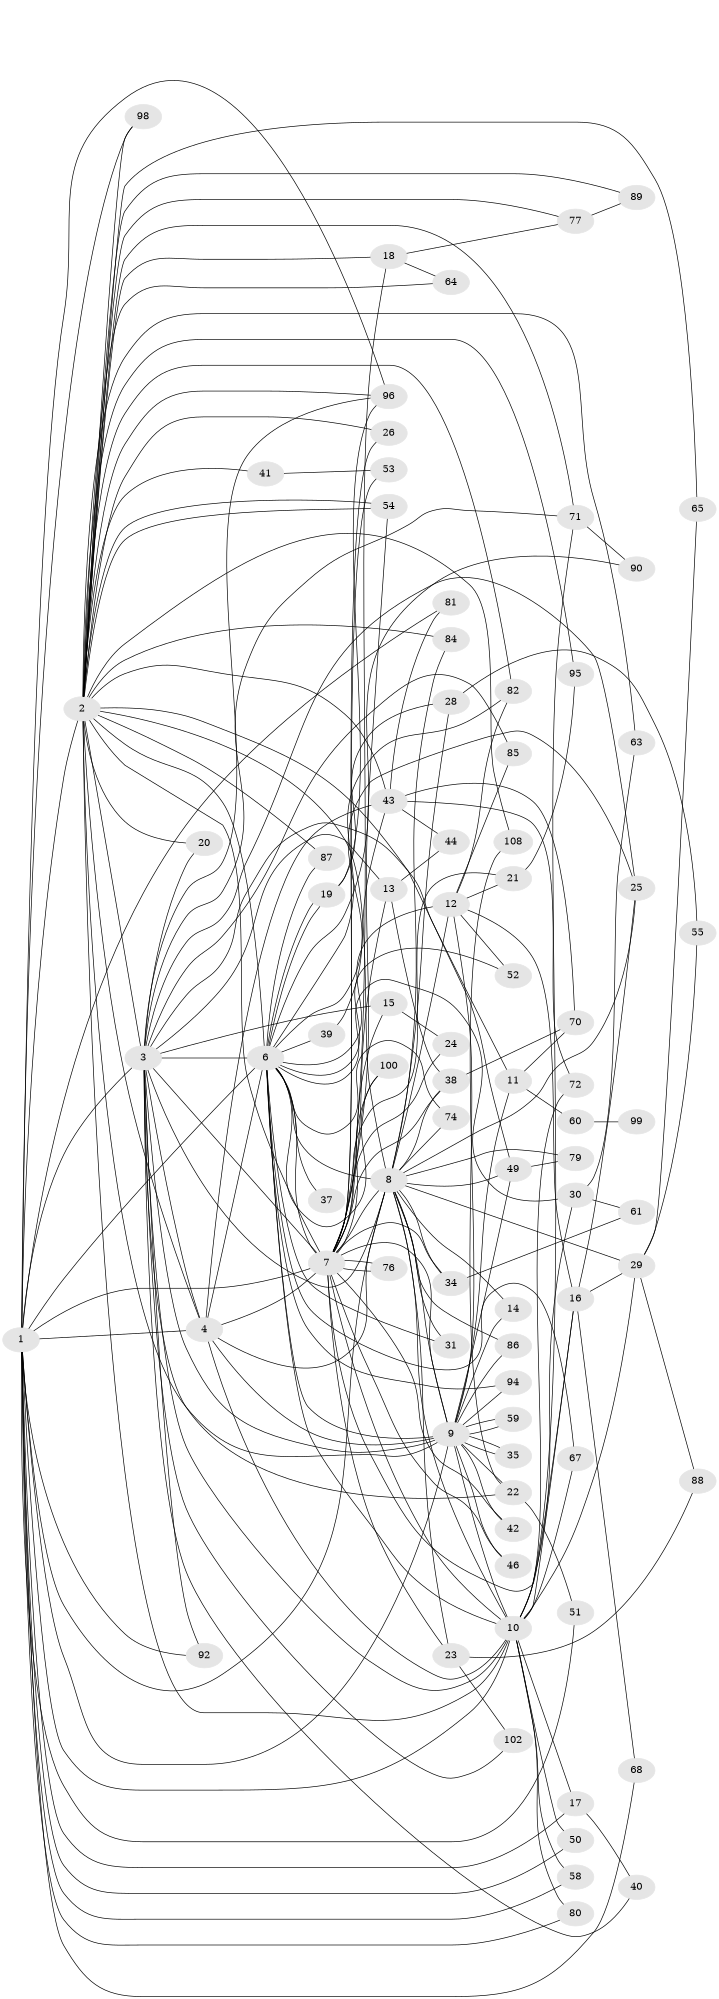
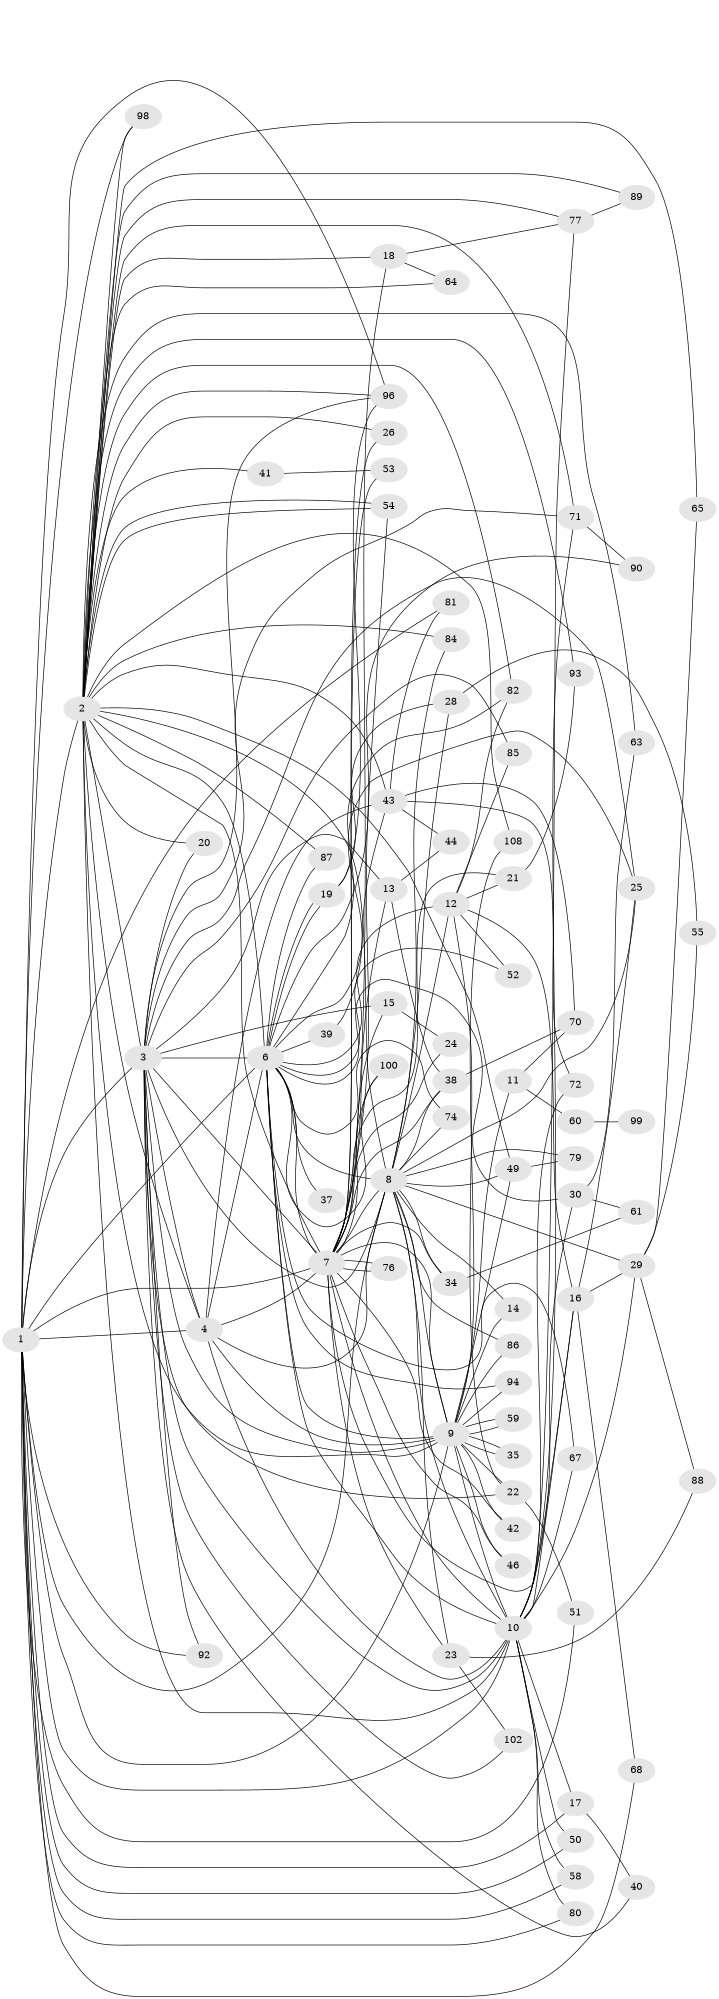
(576, 674) -> (576, 674)
(308, 827) -> none
none -> (549, 1273)
(451, 1346) -> none
